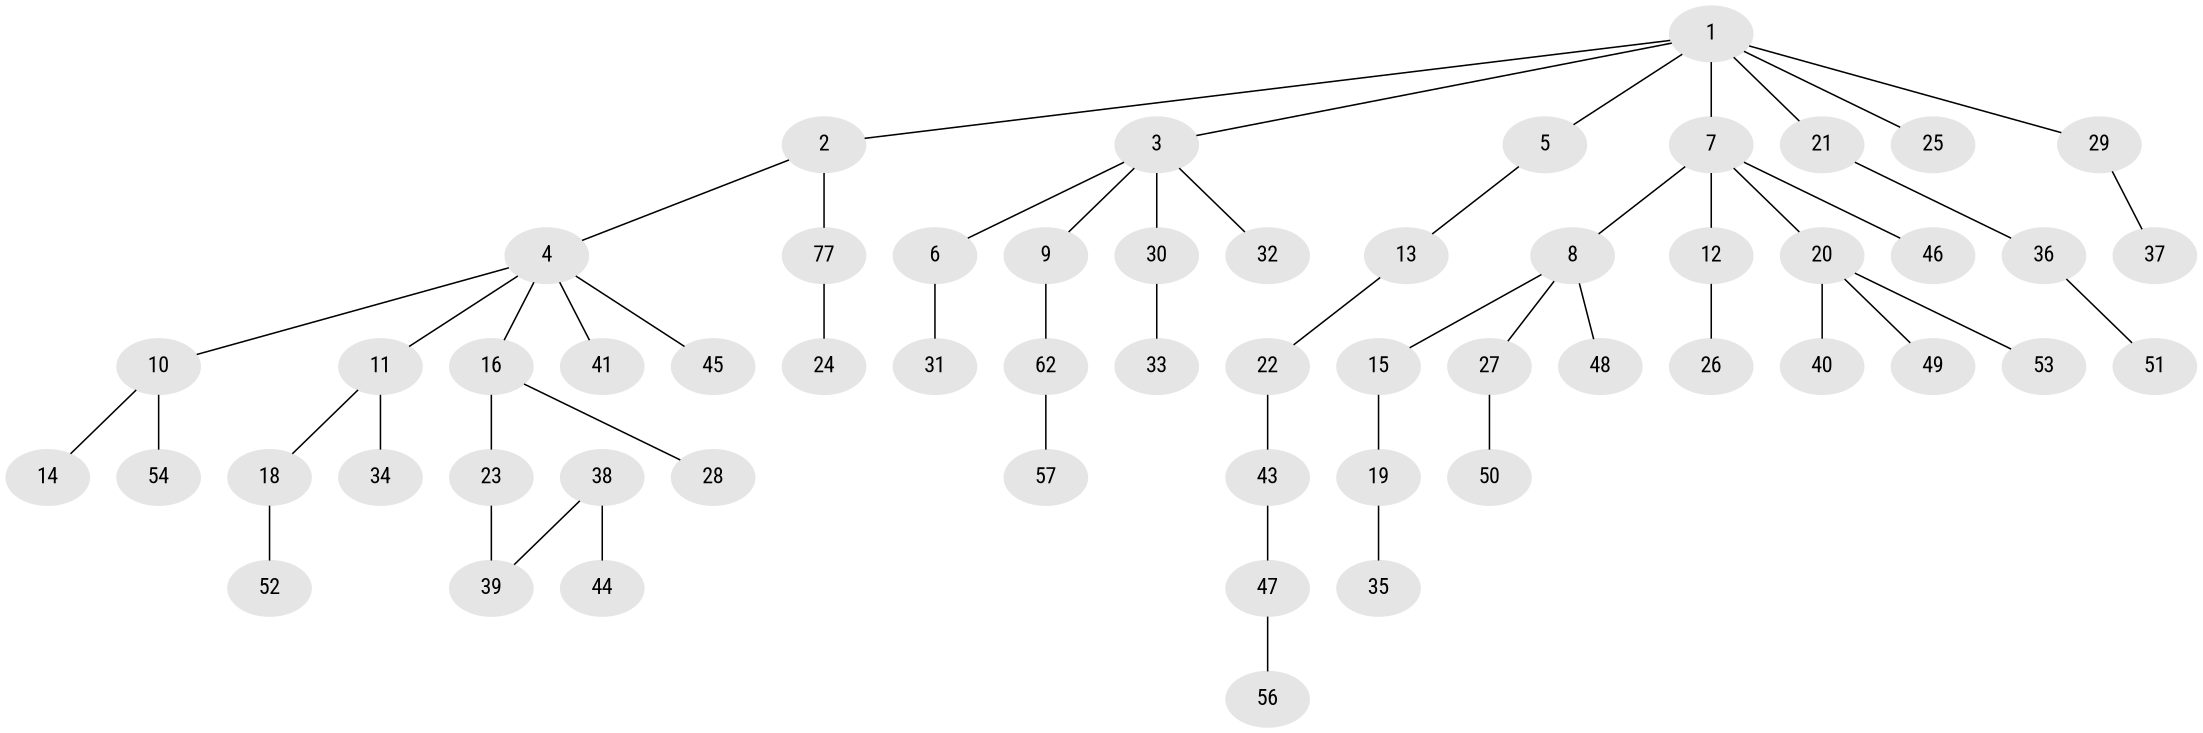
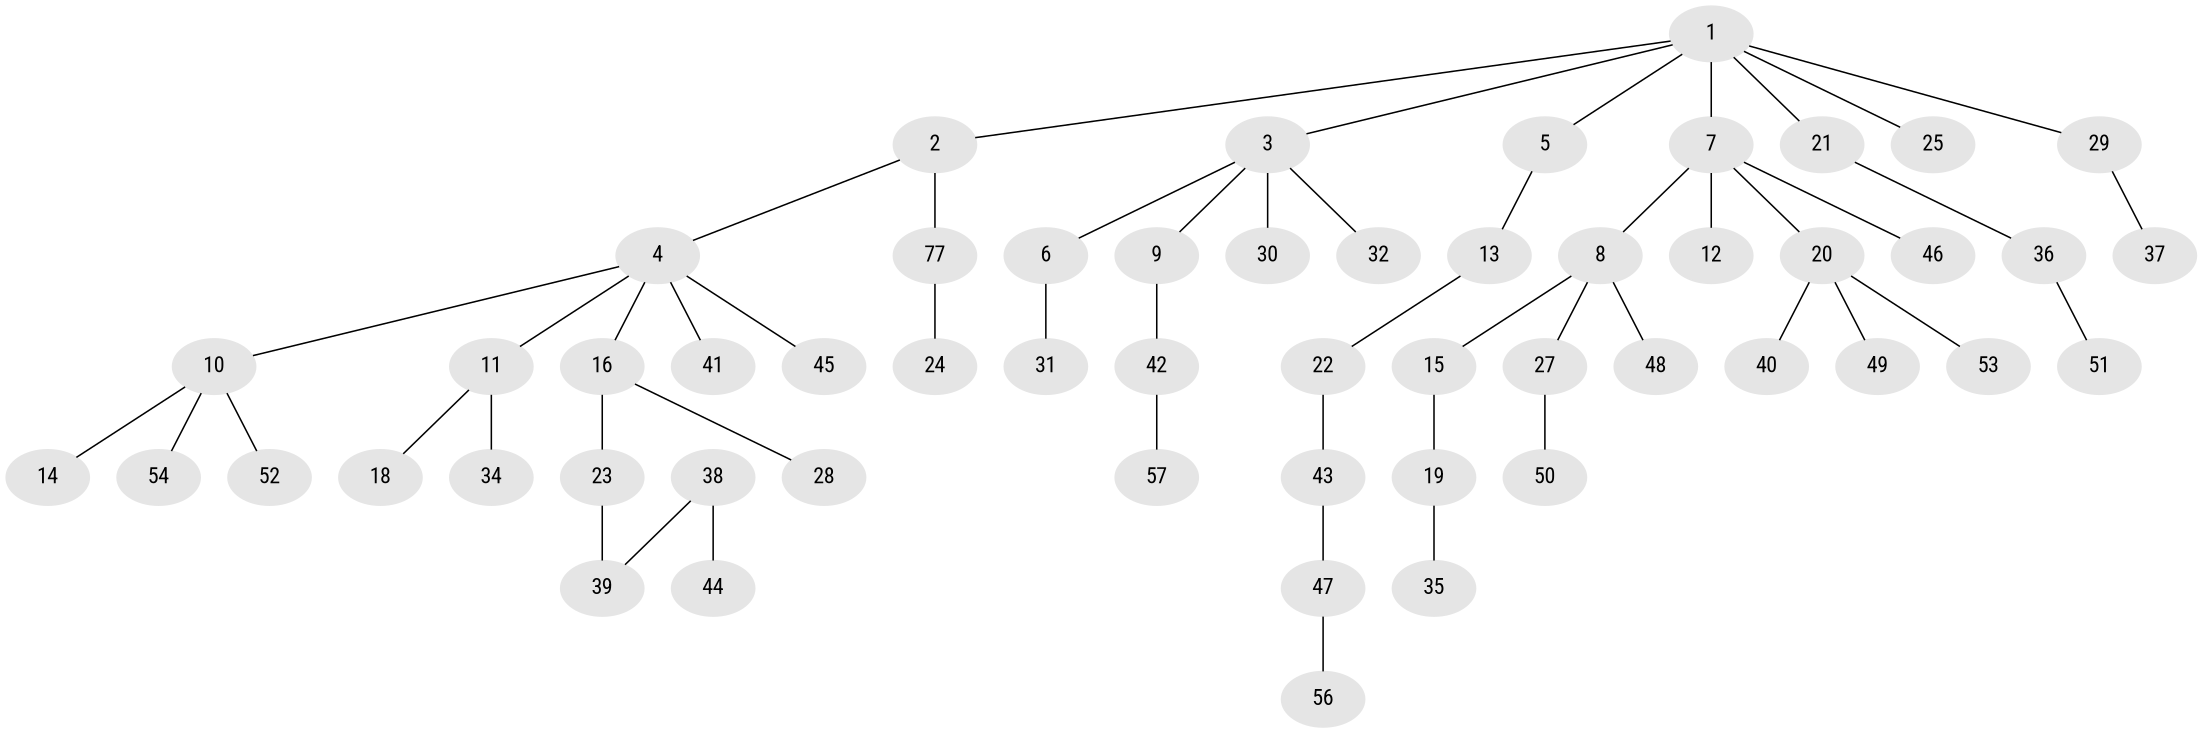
(1046, 367) -> (1157, 367)
(1157, 367) -> none
(1711, 367) -> none
(270, 533) -> (242, 422)
